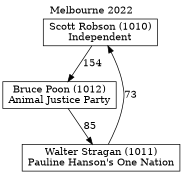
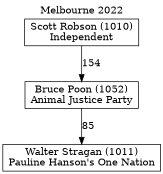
(60, 95) -> (82, 95)
(124, 98) -> none
